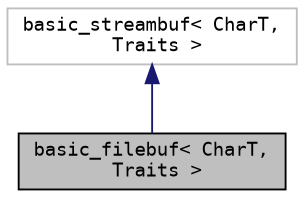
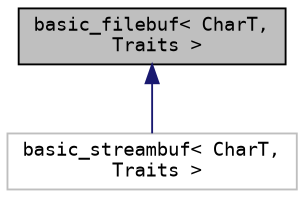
(152, 109) -> (152, 109)
